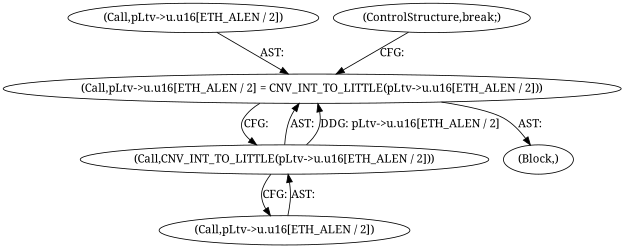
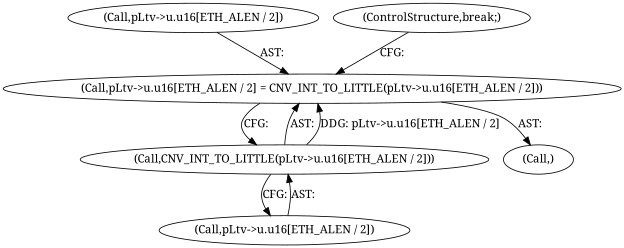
(538, 160) -> (538, 160)
